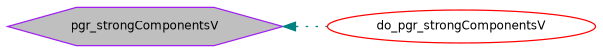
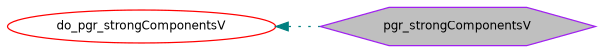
(311, 27) -> (304, 27)
